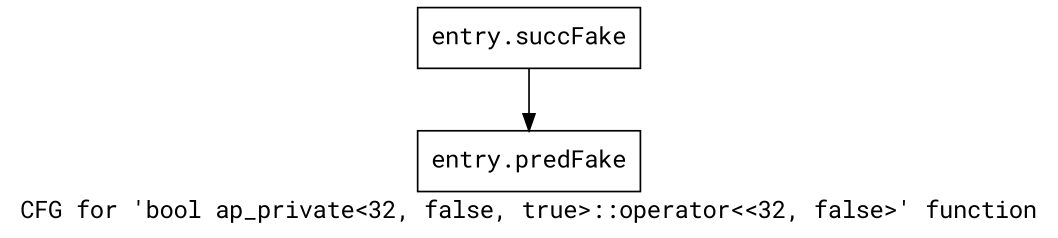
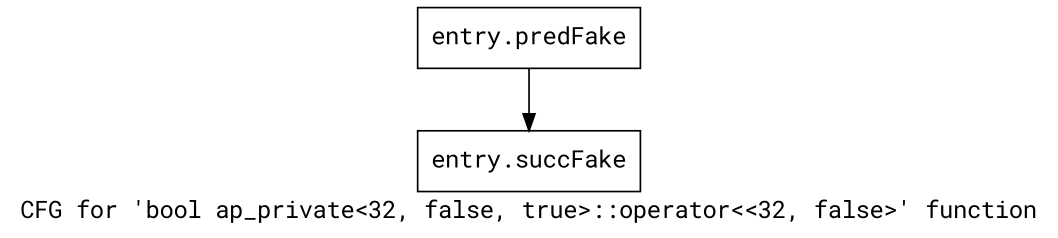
(529, 91) -> (529, 91)
